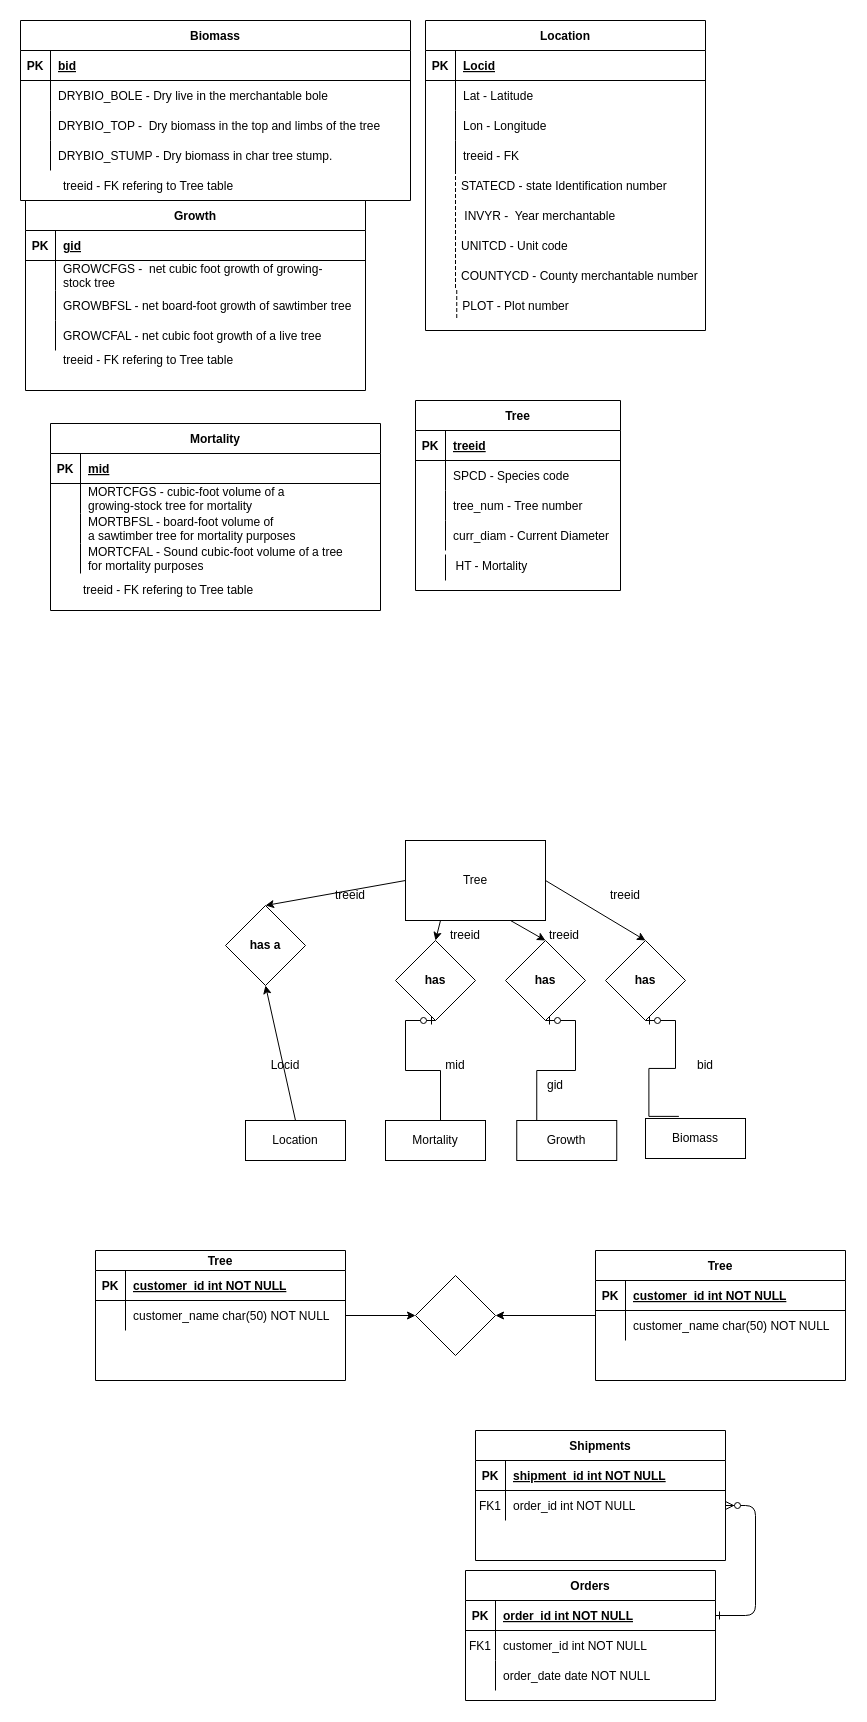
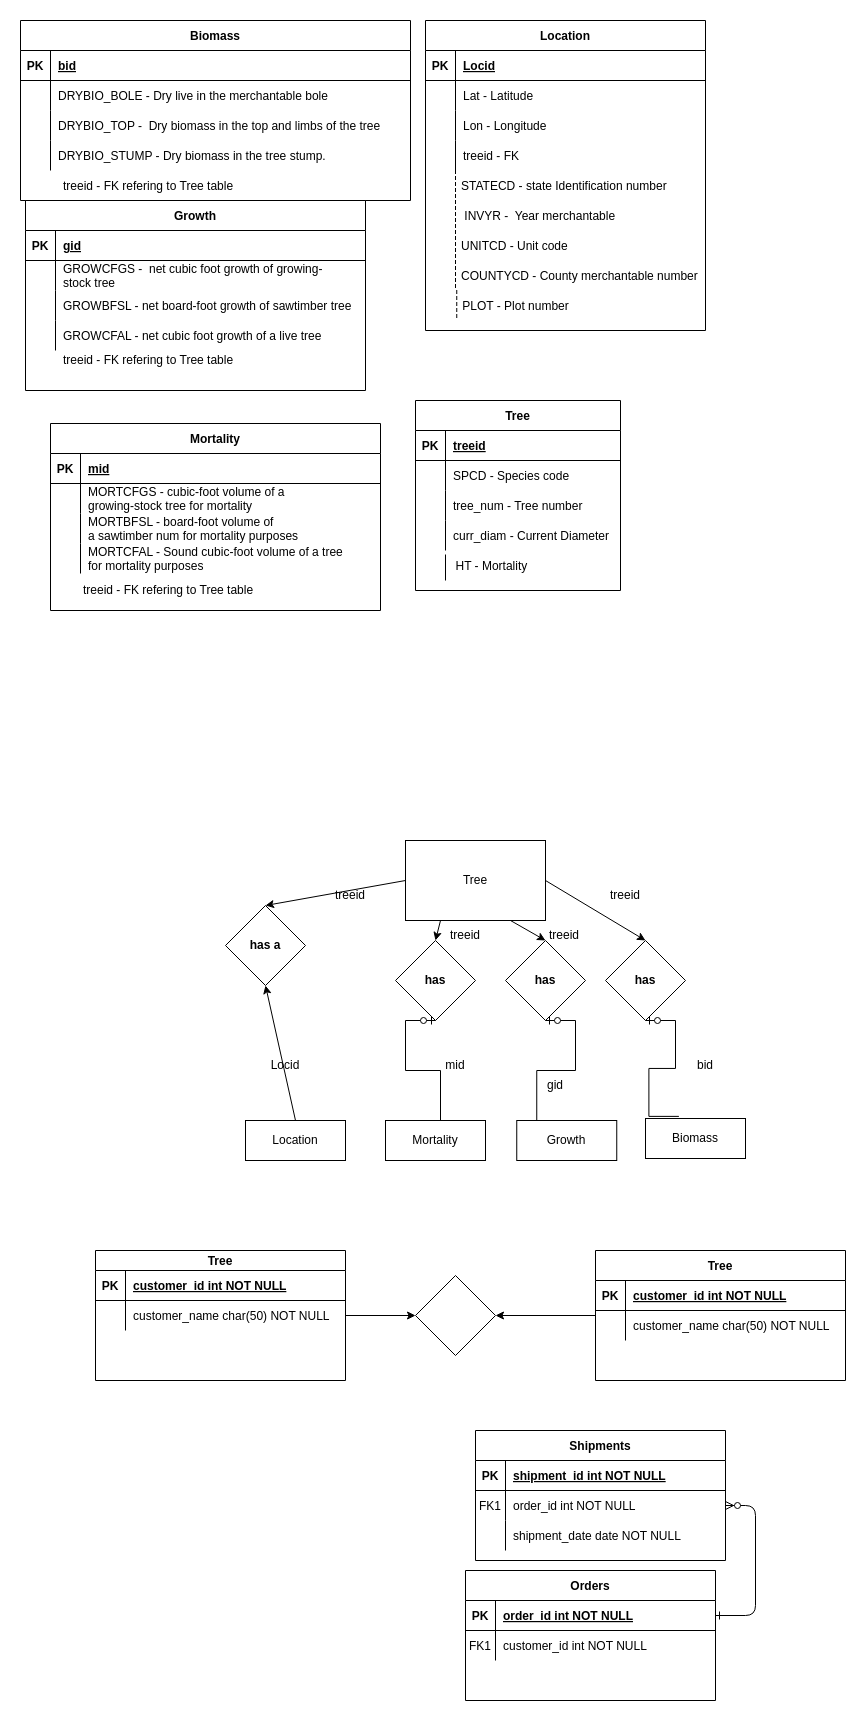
(197, 156) -> (194, 156)
(184, 522) -> (184, 522)
none -> (616, 1536)
(606, 1676) -> none
